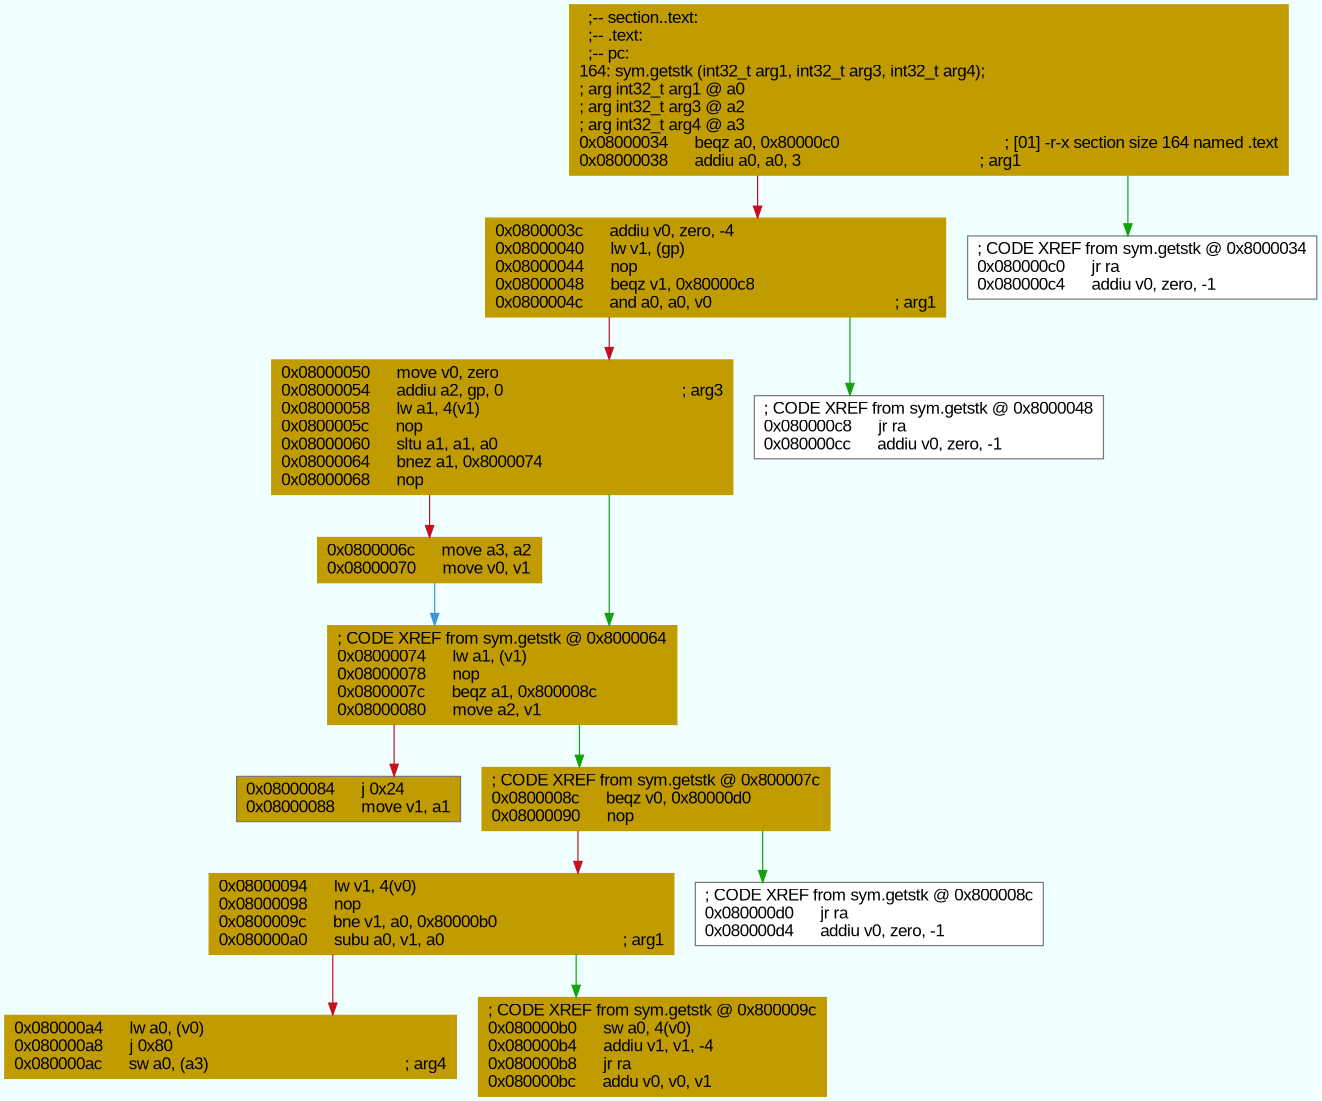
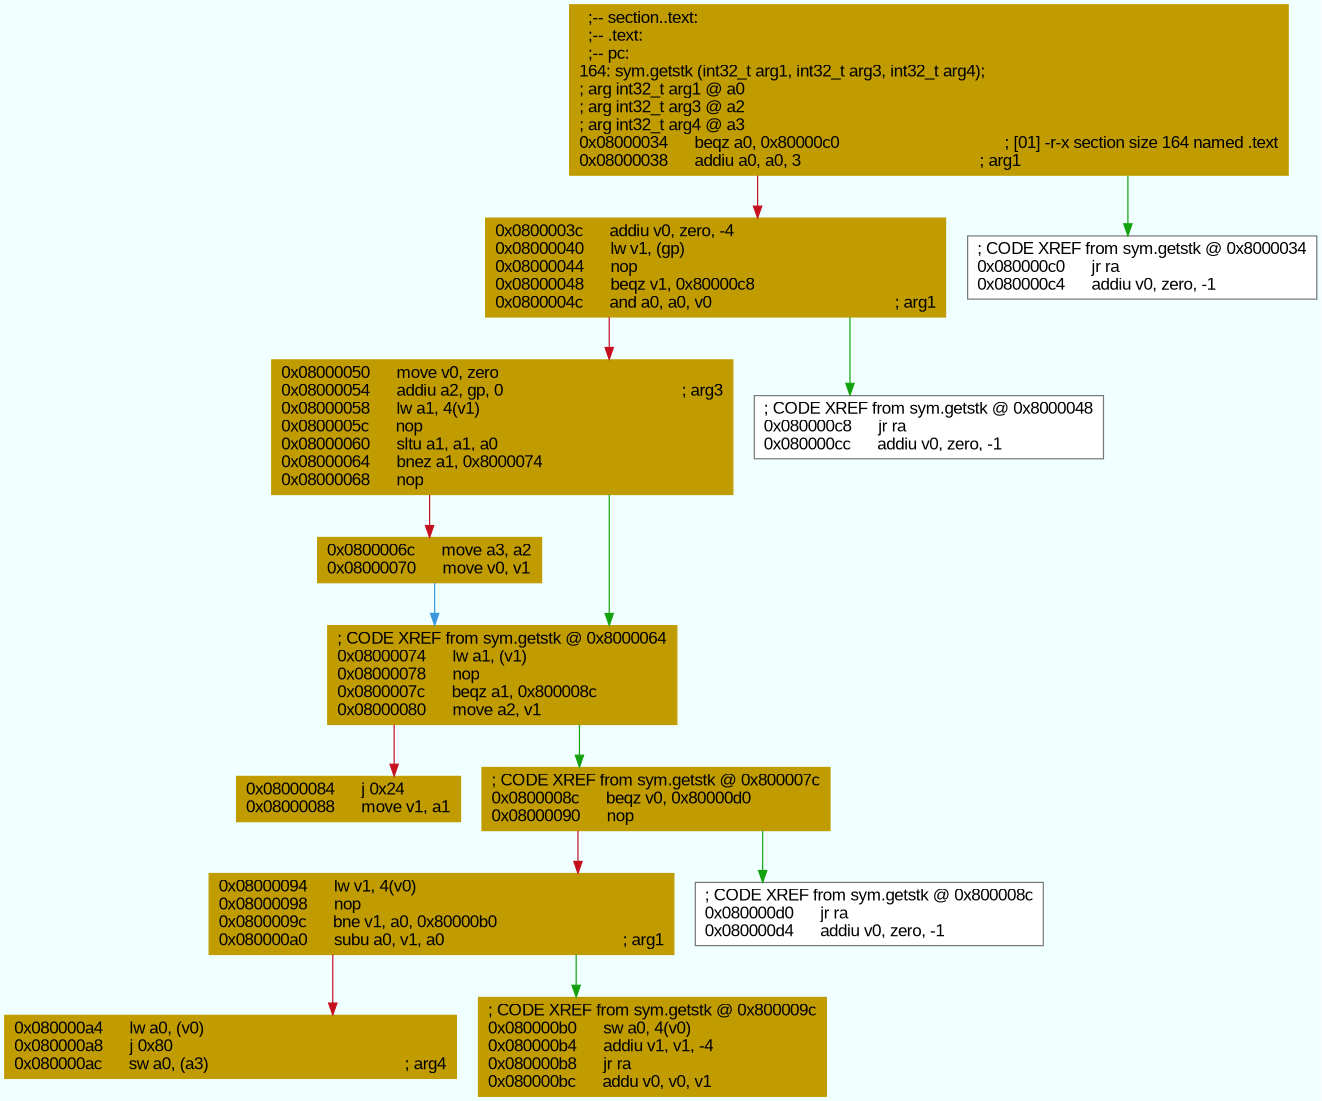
(349, 799) -> (349, 799)
